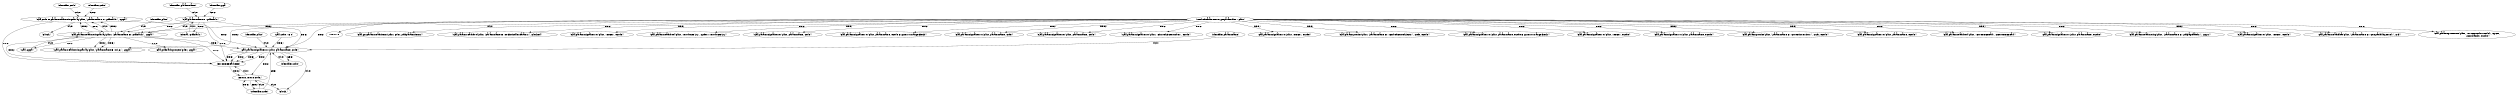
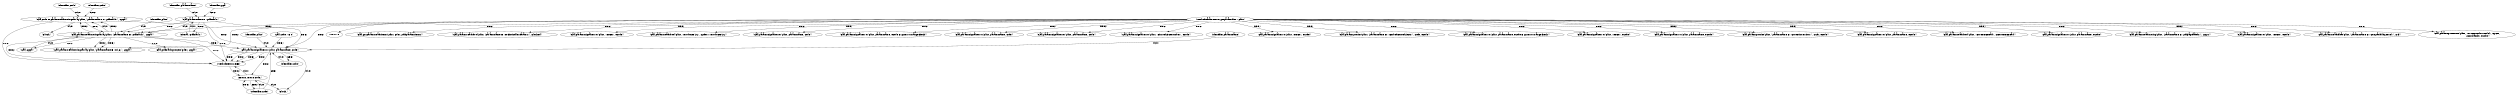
(490, 26) -> (490, 26)
(229, 64) -> (229, 64)
